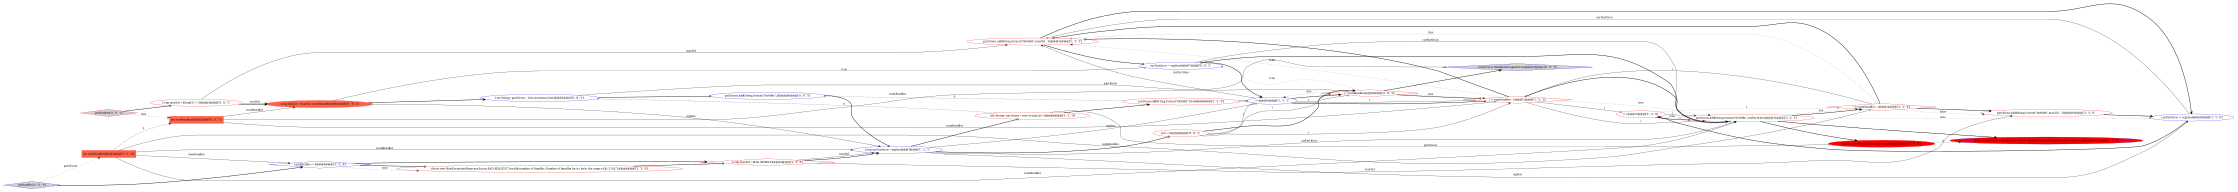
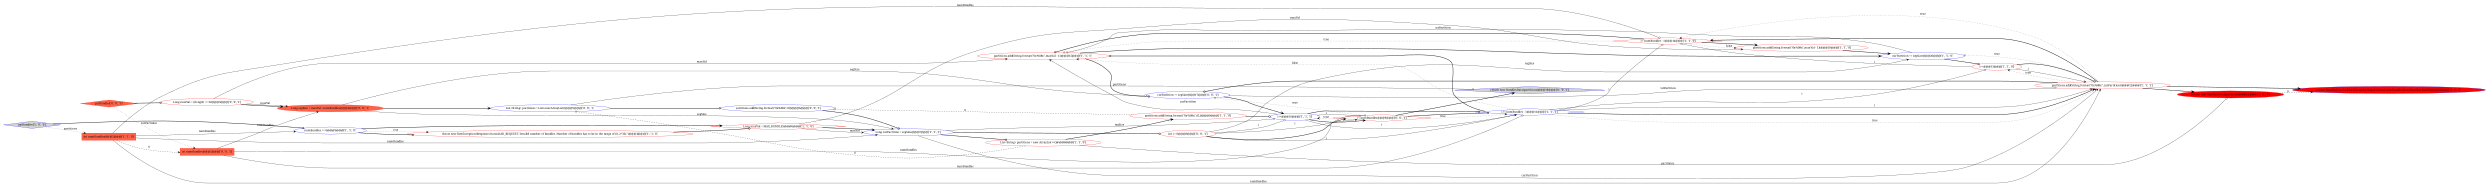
(844, 69) -> (855, 70)
(1699, 72) -> (1613, 86)
(1517, 100) -> (1530, 112)
(1749, 109) -> (1827, 61)
(109, 113) -> (109, 104)
(144, 114) -> (149, 123)
(320, 165) -> (330, 131)
(1563, 178) -> (1551, 70)
(179, 181) -> (178, 121)
